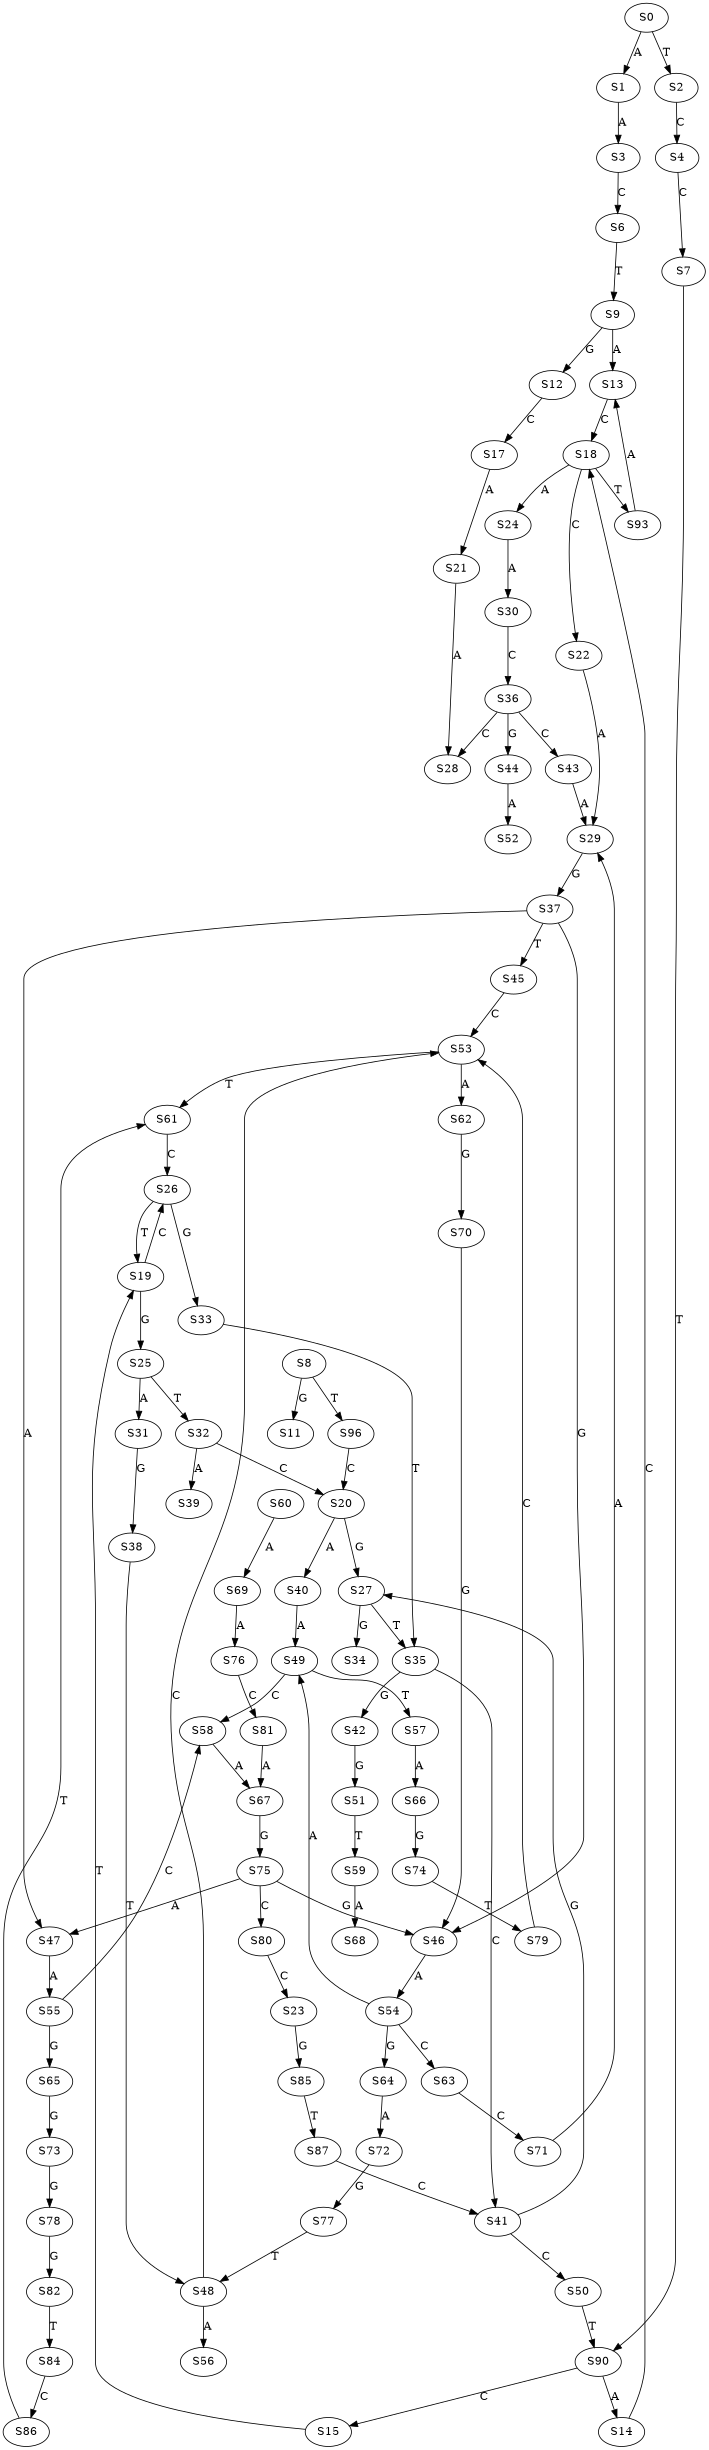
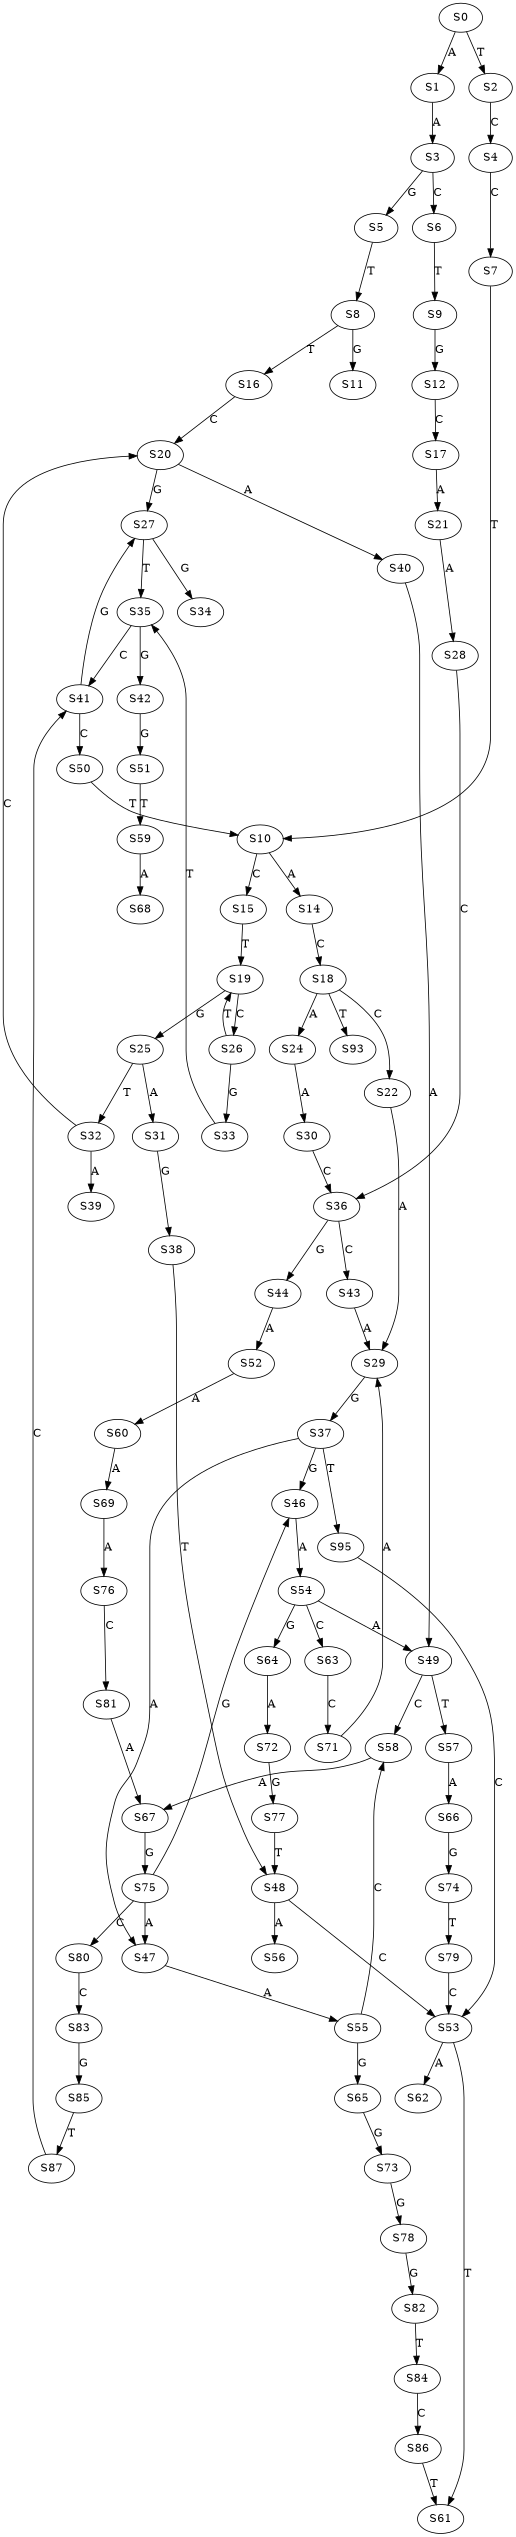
none -> (376, 228)
(613, 385) -> none
(480, 731) -> (460, 956)
(514, 980) -> (341, 1547)
(167, 1151) -> none
(461, 1233) -> none
none -> (188, 1397)
(351, 1434) -> (249, 385)
(294, 2011) -> (79, 2028)
(598, 2362) -> (260, 839)
